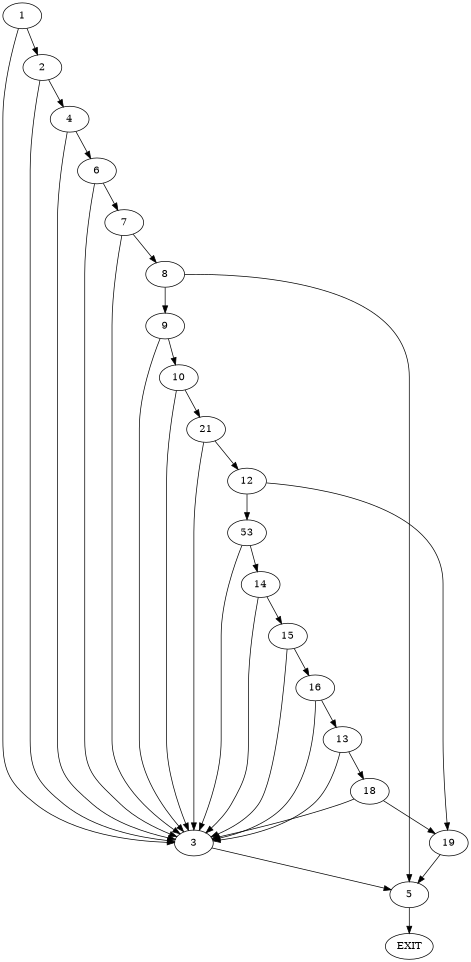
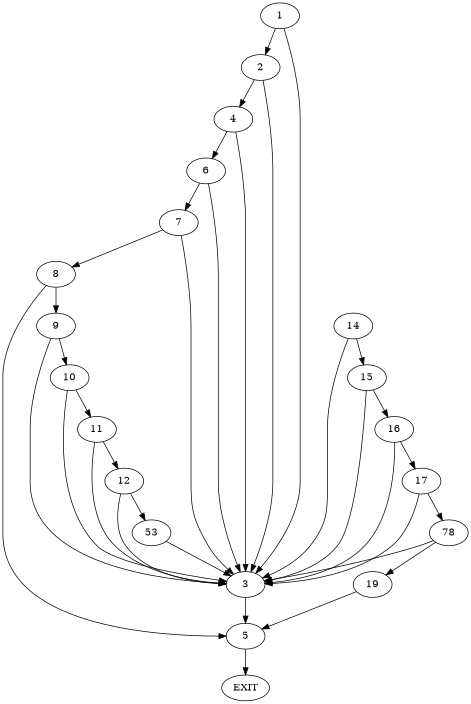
(206, 429) -> (97, 429)
(253, 555) -> none
(443, 593) -> (132, 553)
(343, 740) -> (421, 481)
(370, 791) -> (449, 533)
